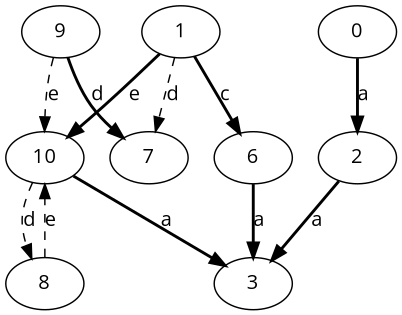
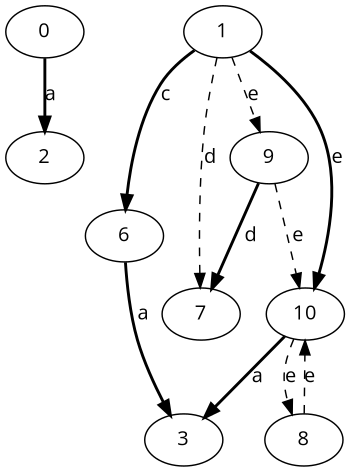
none -> (243, 88)
(310, 215) -> none
(30, 221) -> (291, 377)
